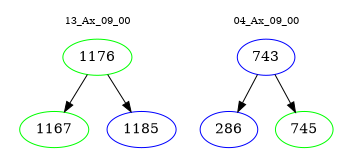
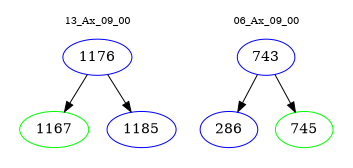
(267, 22) -> (267, 22)
(97, 57) -> (97, 57)
